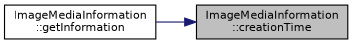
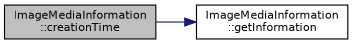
(170, 22) -> (170, 22)
